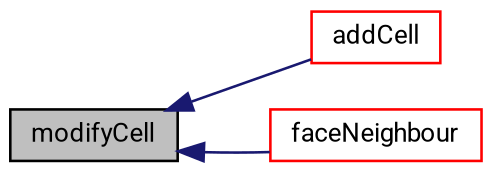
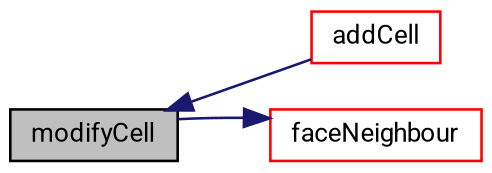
(237, 153) -> (211, 118)
